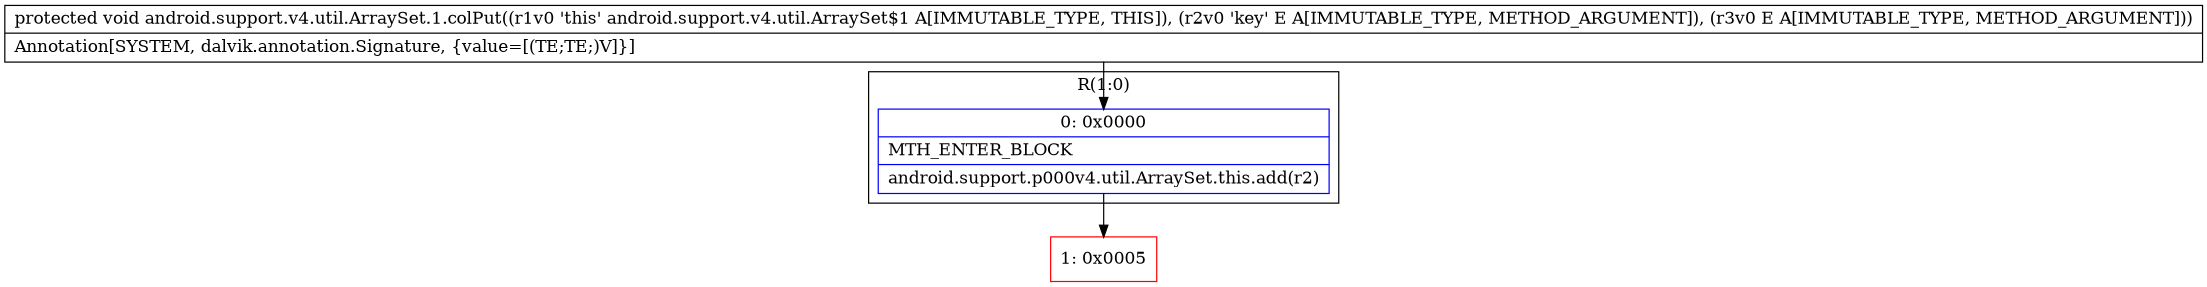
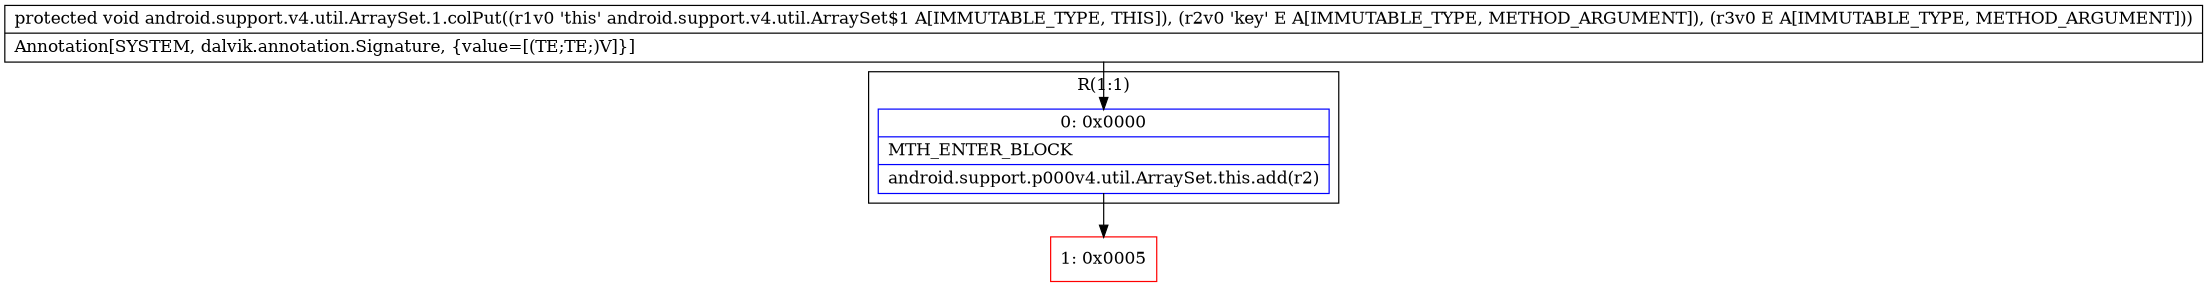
(1104, 86) -> (1104, 86)
